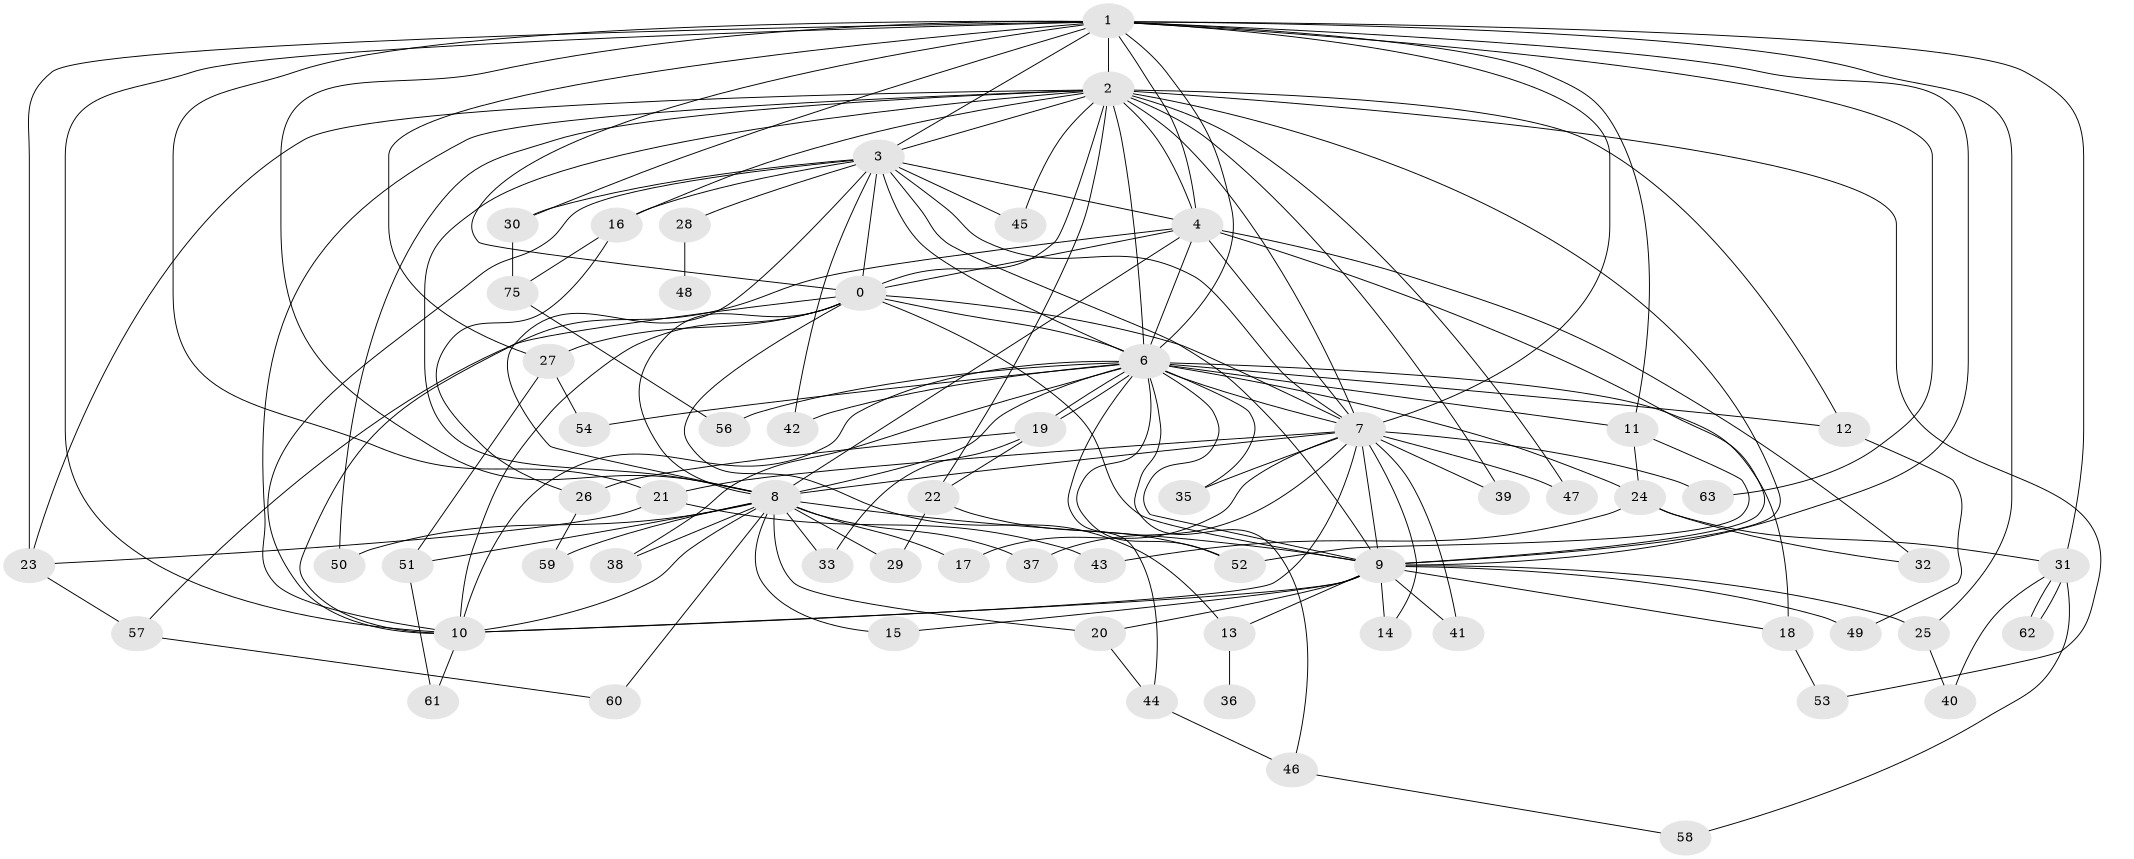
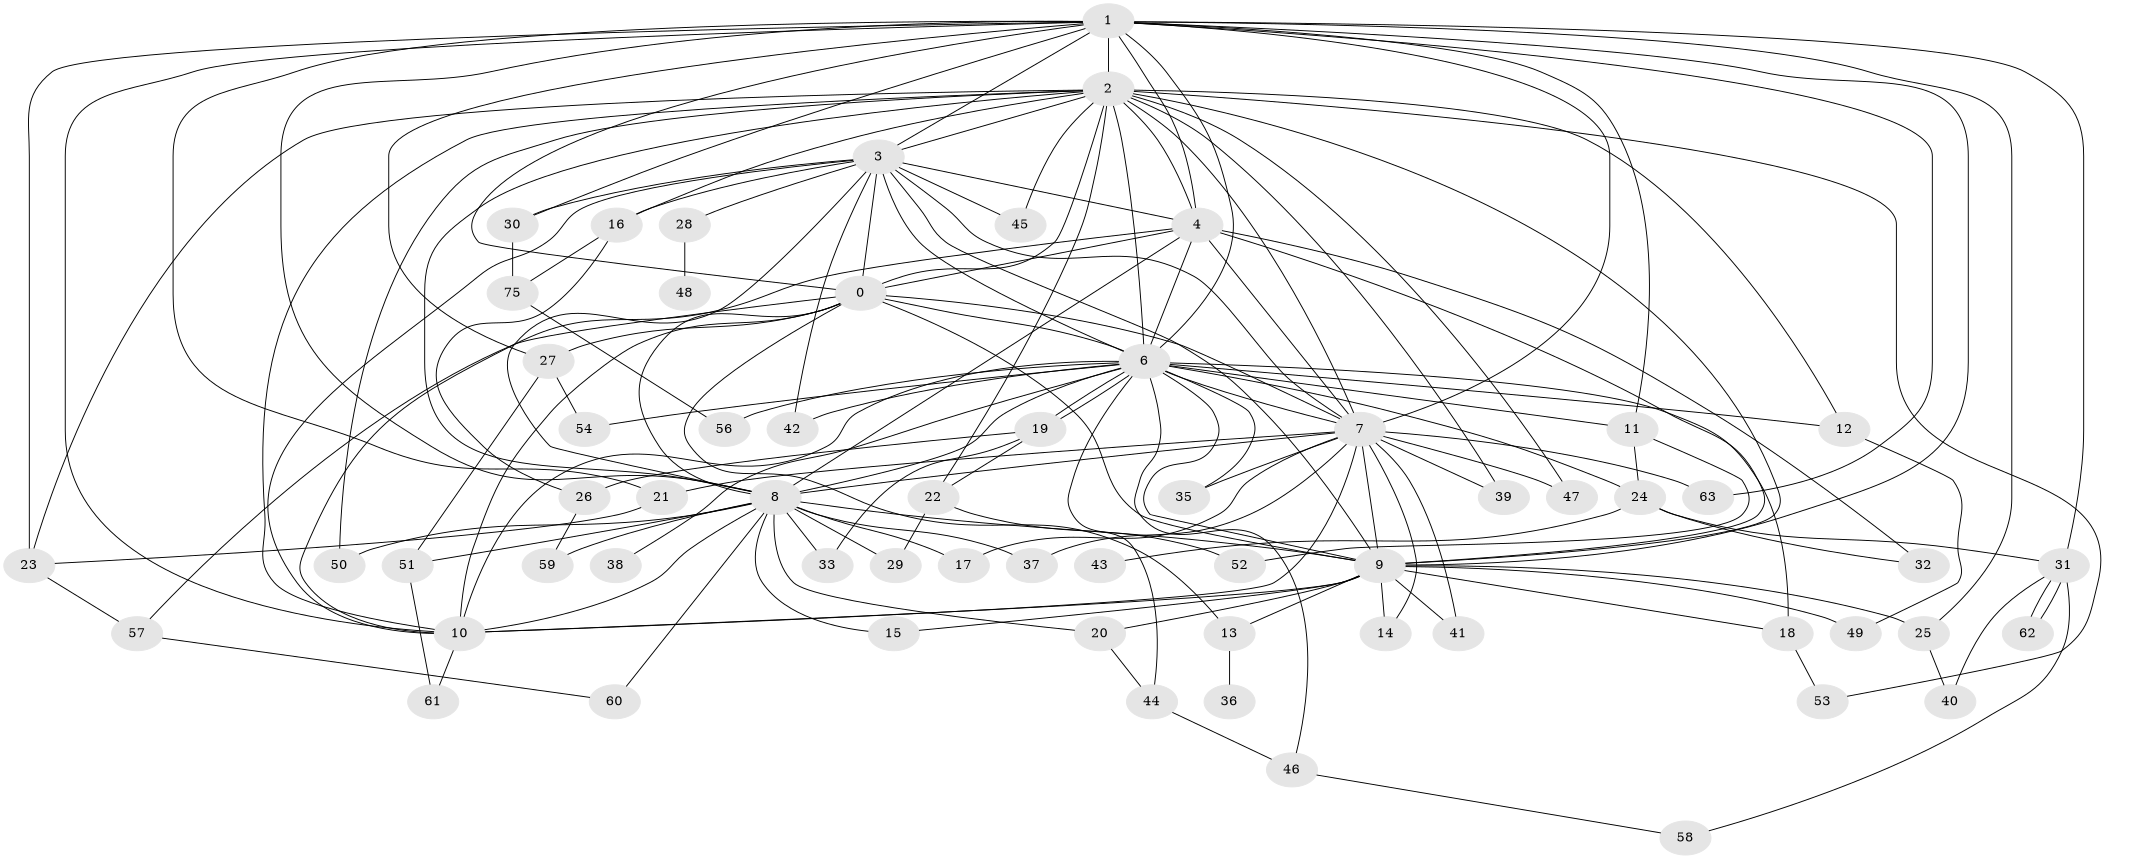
(1077, 501) -> none
(804, 522) -> none
(696, 532) -> none
